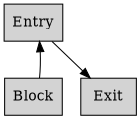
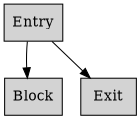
(40, 65) -> (27, 55)
